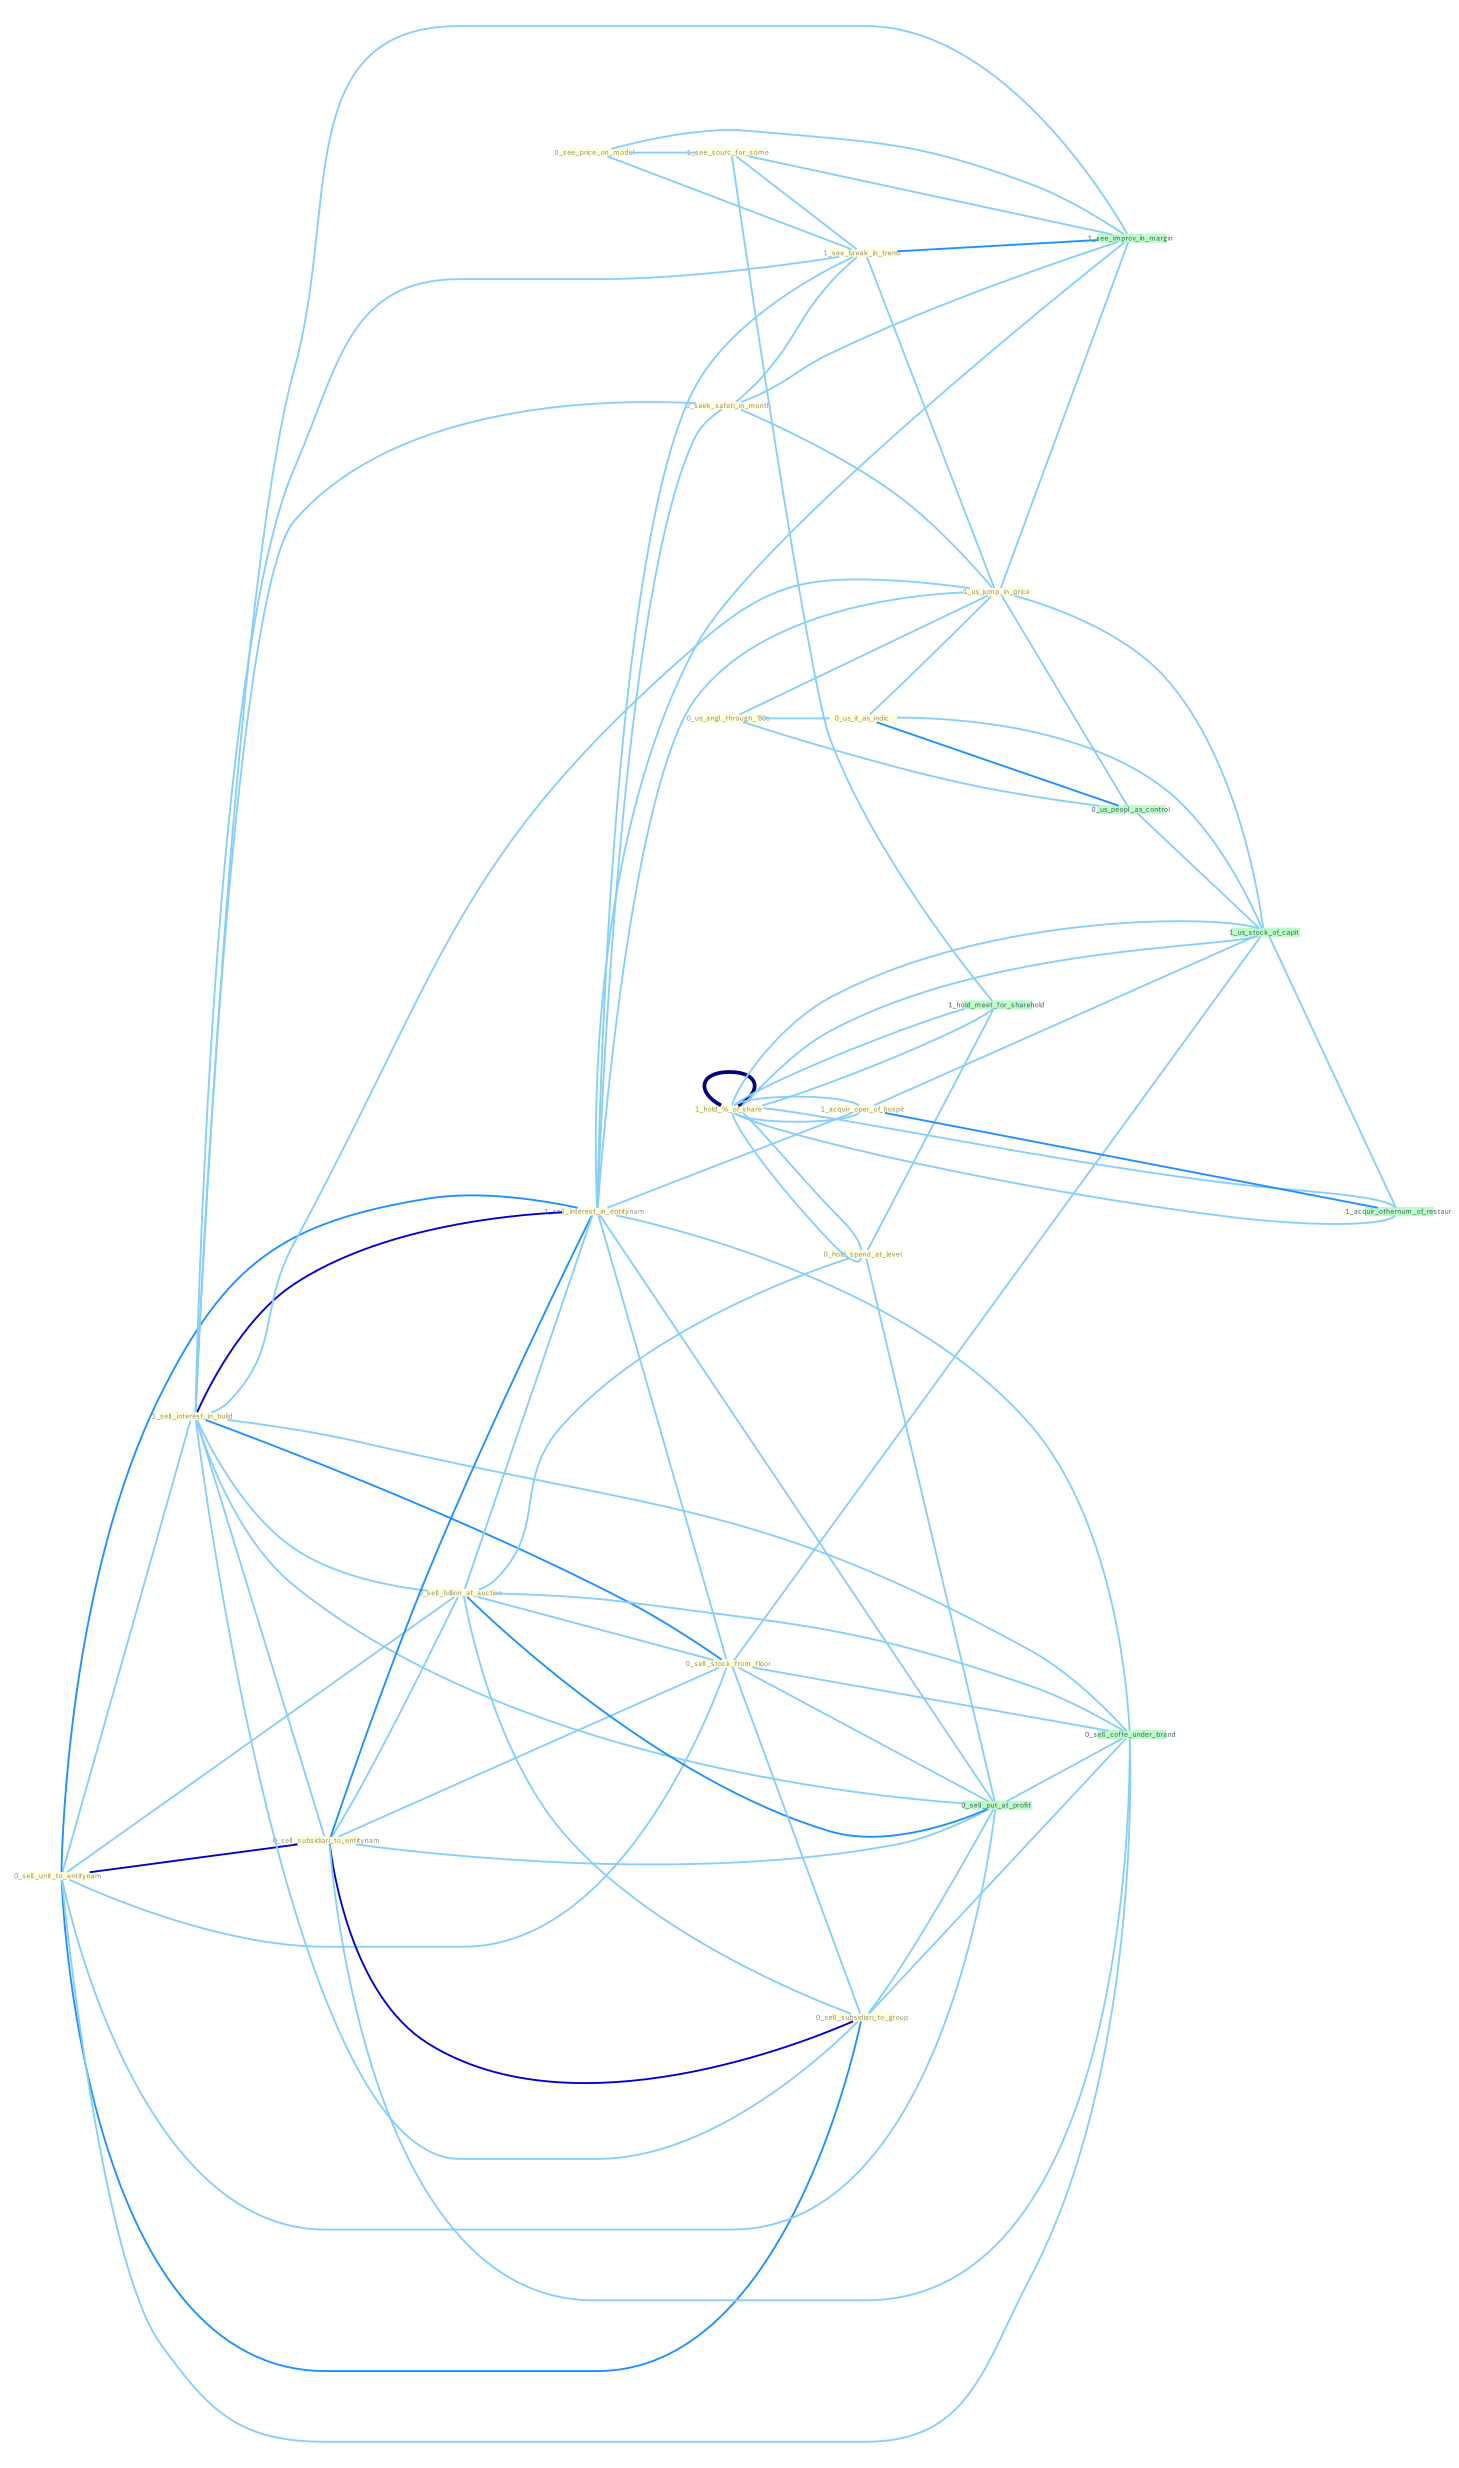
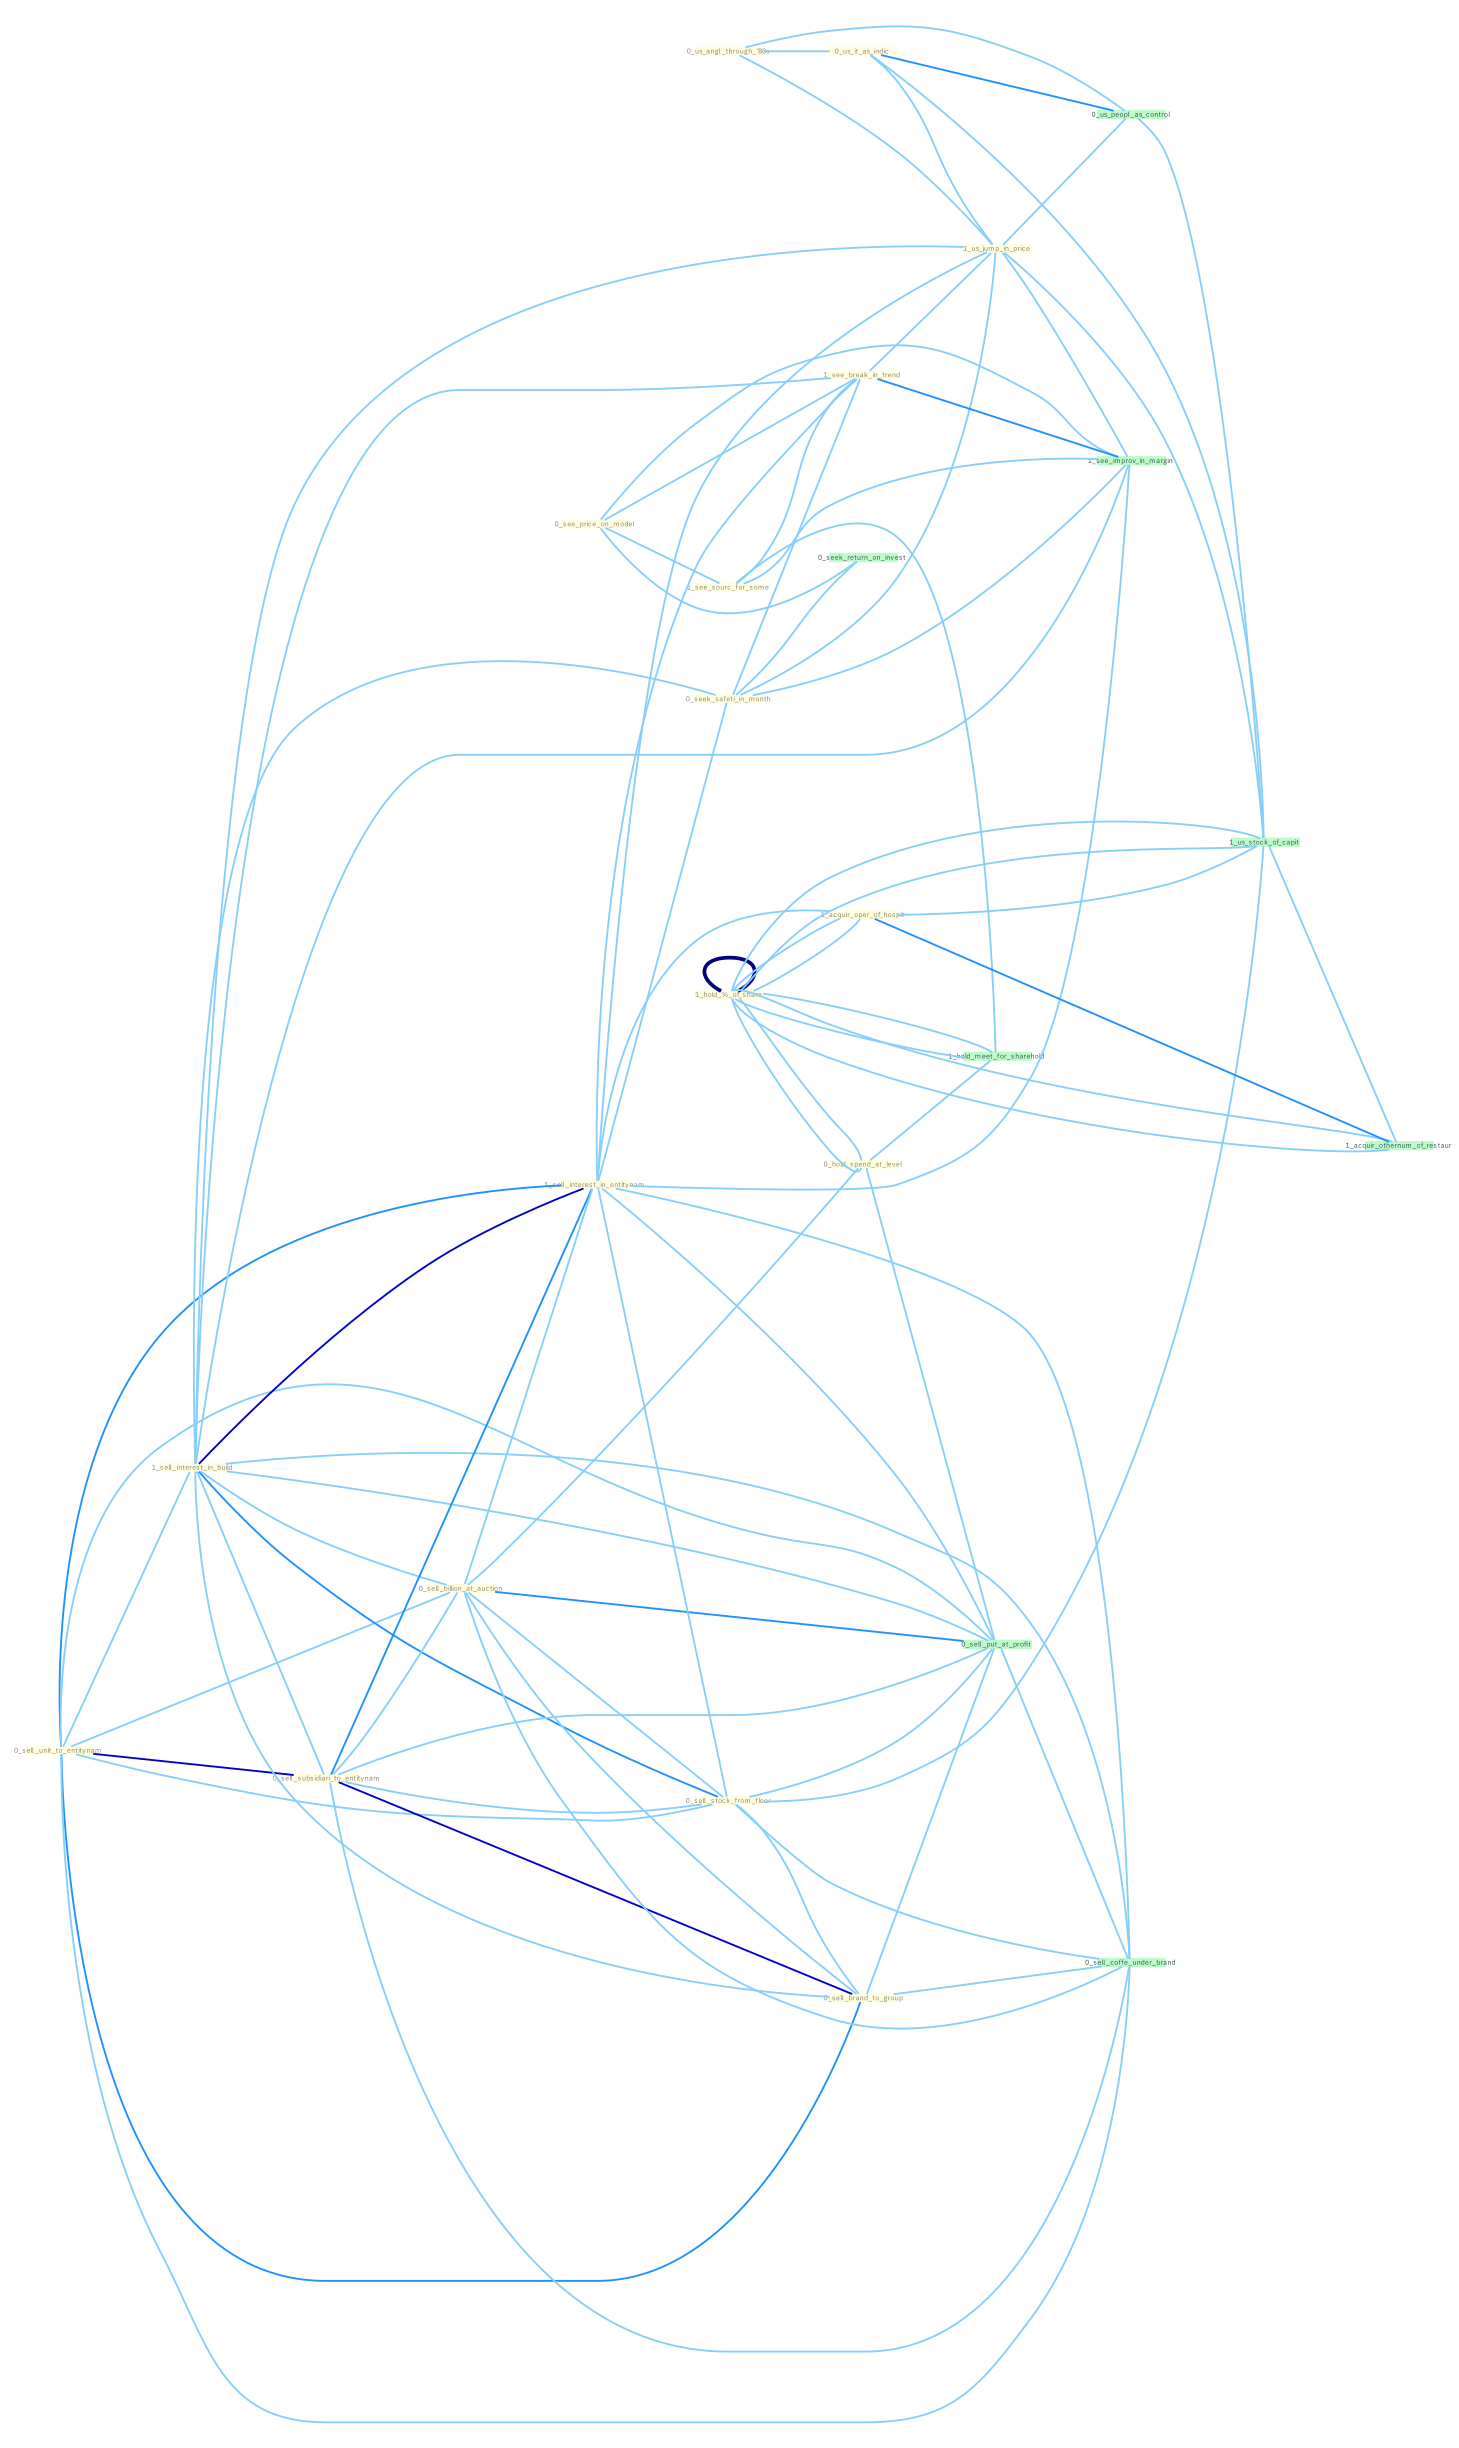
none -> (864, 558)
(864, 2017) -> (864, 1998)
